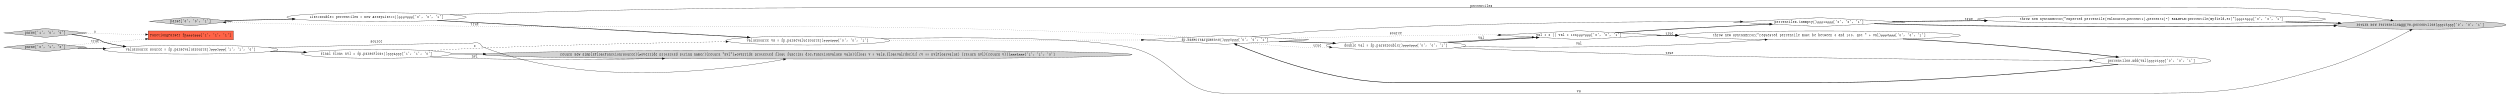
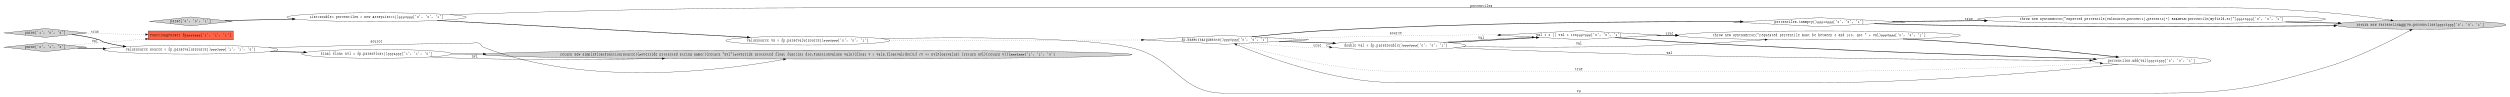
(1496, 24) -> (1496, 24)
(708, 26) -> (1667, 71)
(1692, 28) -> (1854, 50)
(95, 32) -> (95, 32)
(95, 41) -> (95, 41)
(577, 45) -> none
(1670, 53) -> (1670, 53)
(1675, 83) -> (1675, 83)
